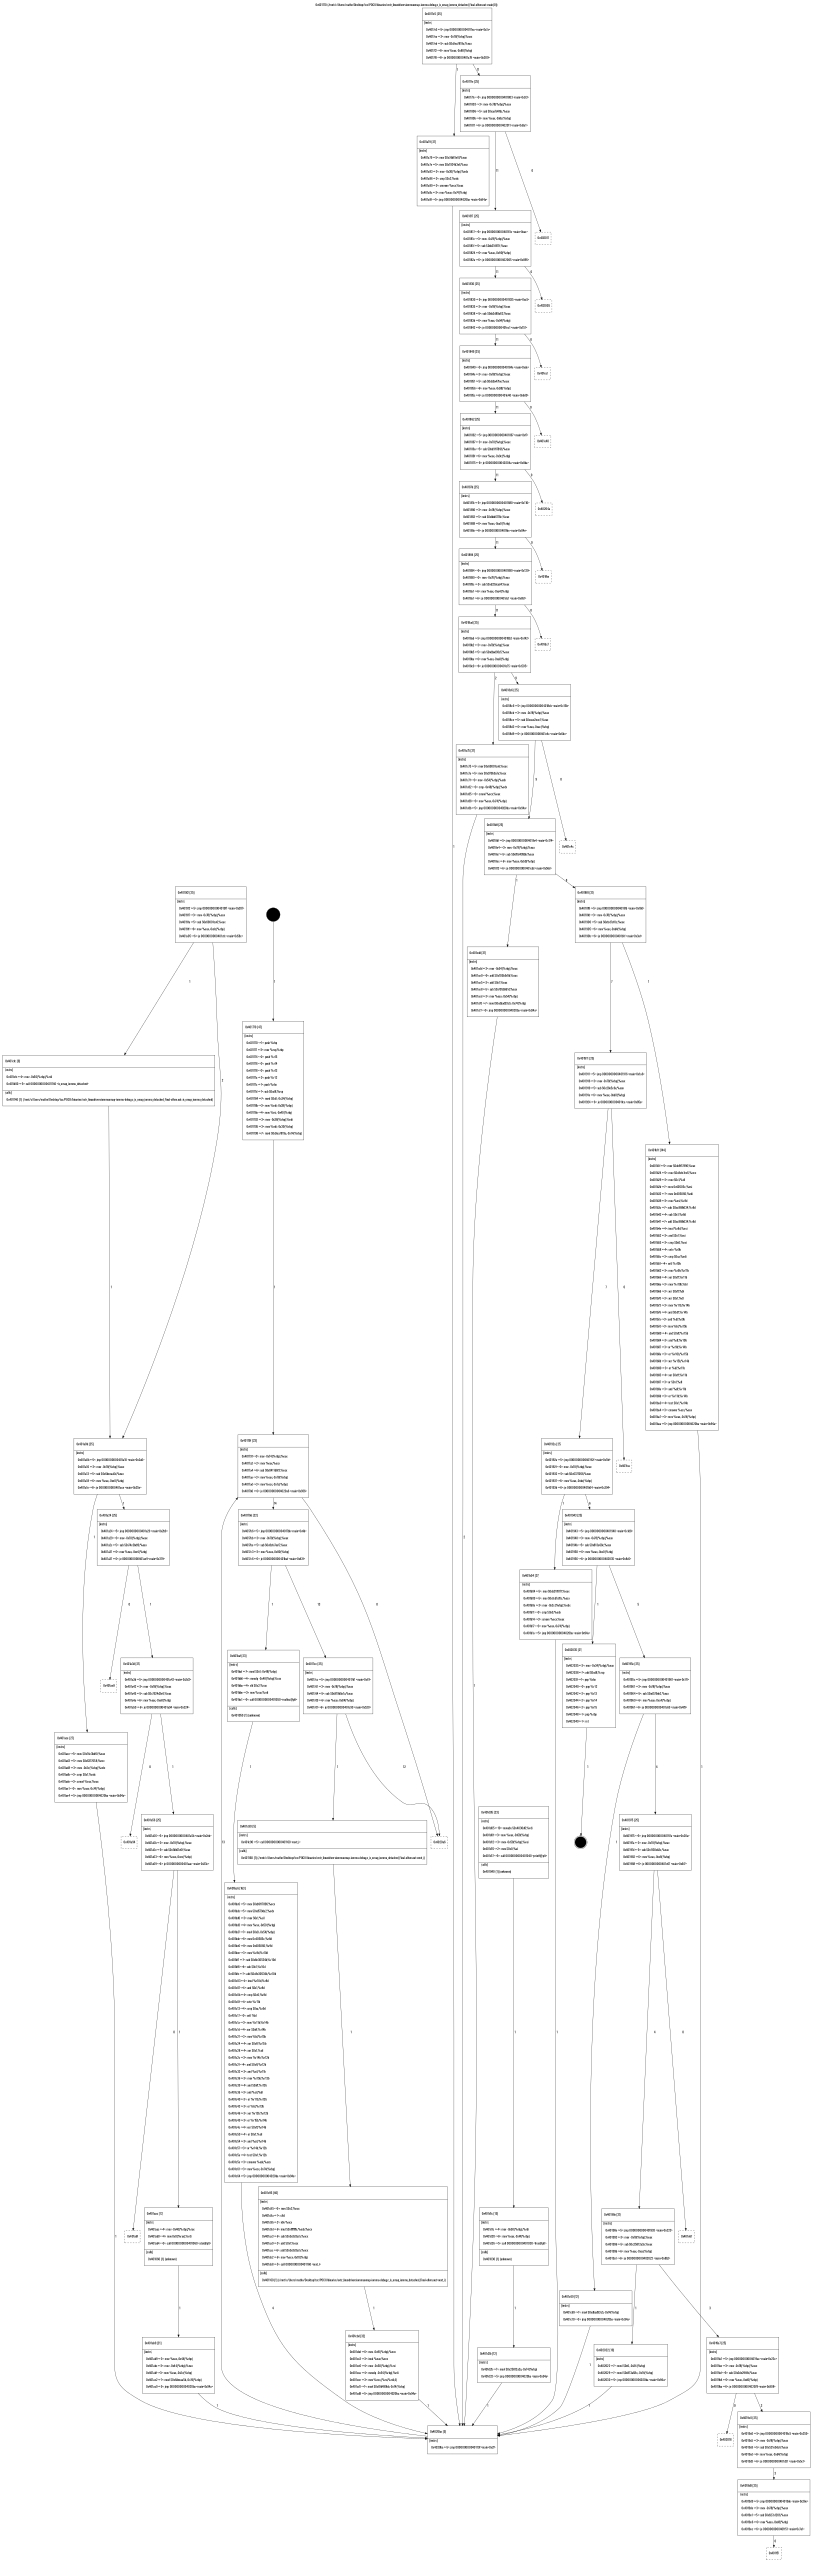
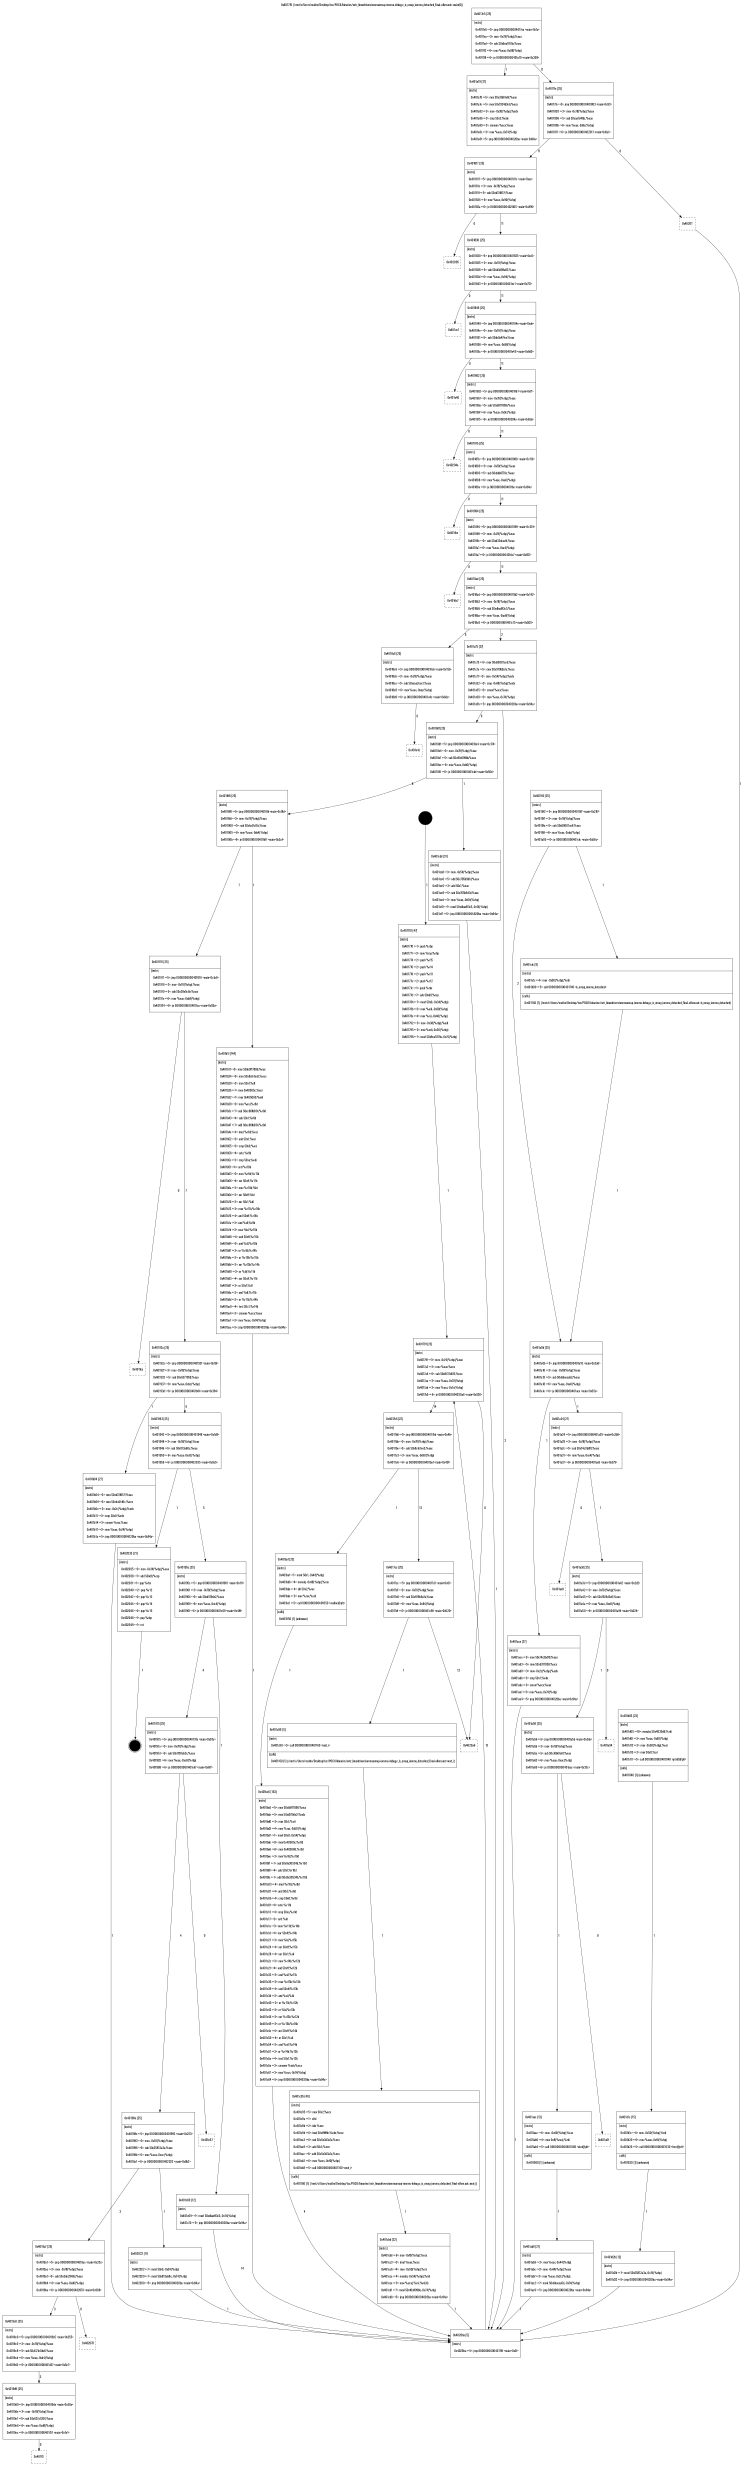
(534, 779) -> (480, 716)
(453, 1315) -> (739, 1360)
(590, 2365) -> (242, 2269)
